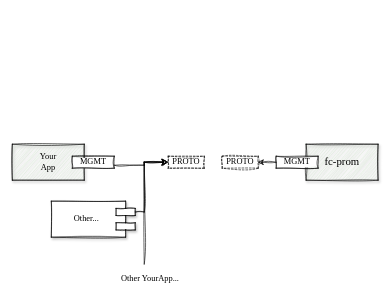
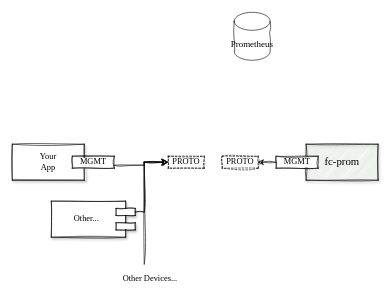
none -> (252, 36)
(48, 162) -> (48, 162)
(150, 279) -> (150, 279)
